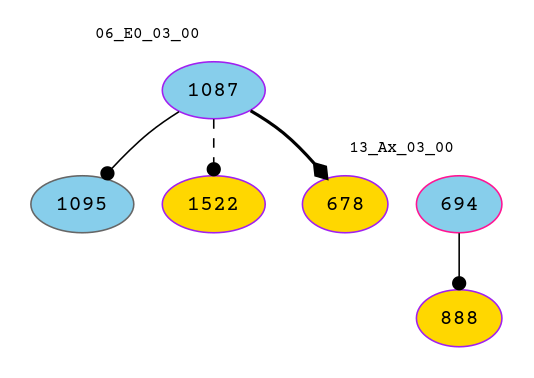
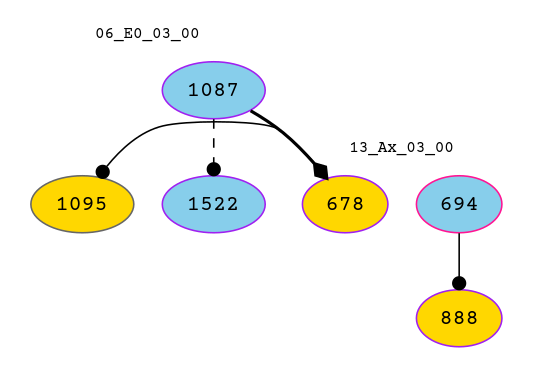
(143, 138) -> (227, 122)
(82, 204) -> (82, 204)
(214, 204) -> (214, 204)
